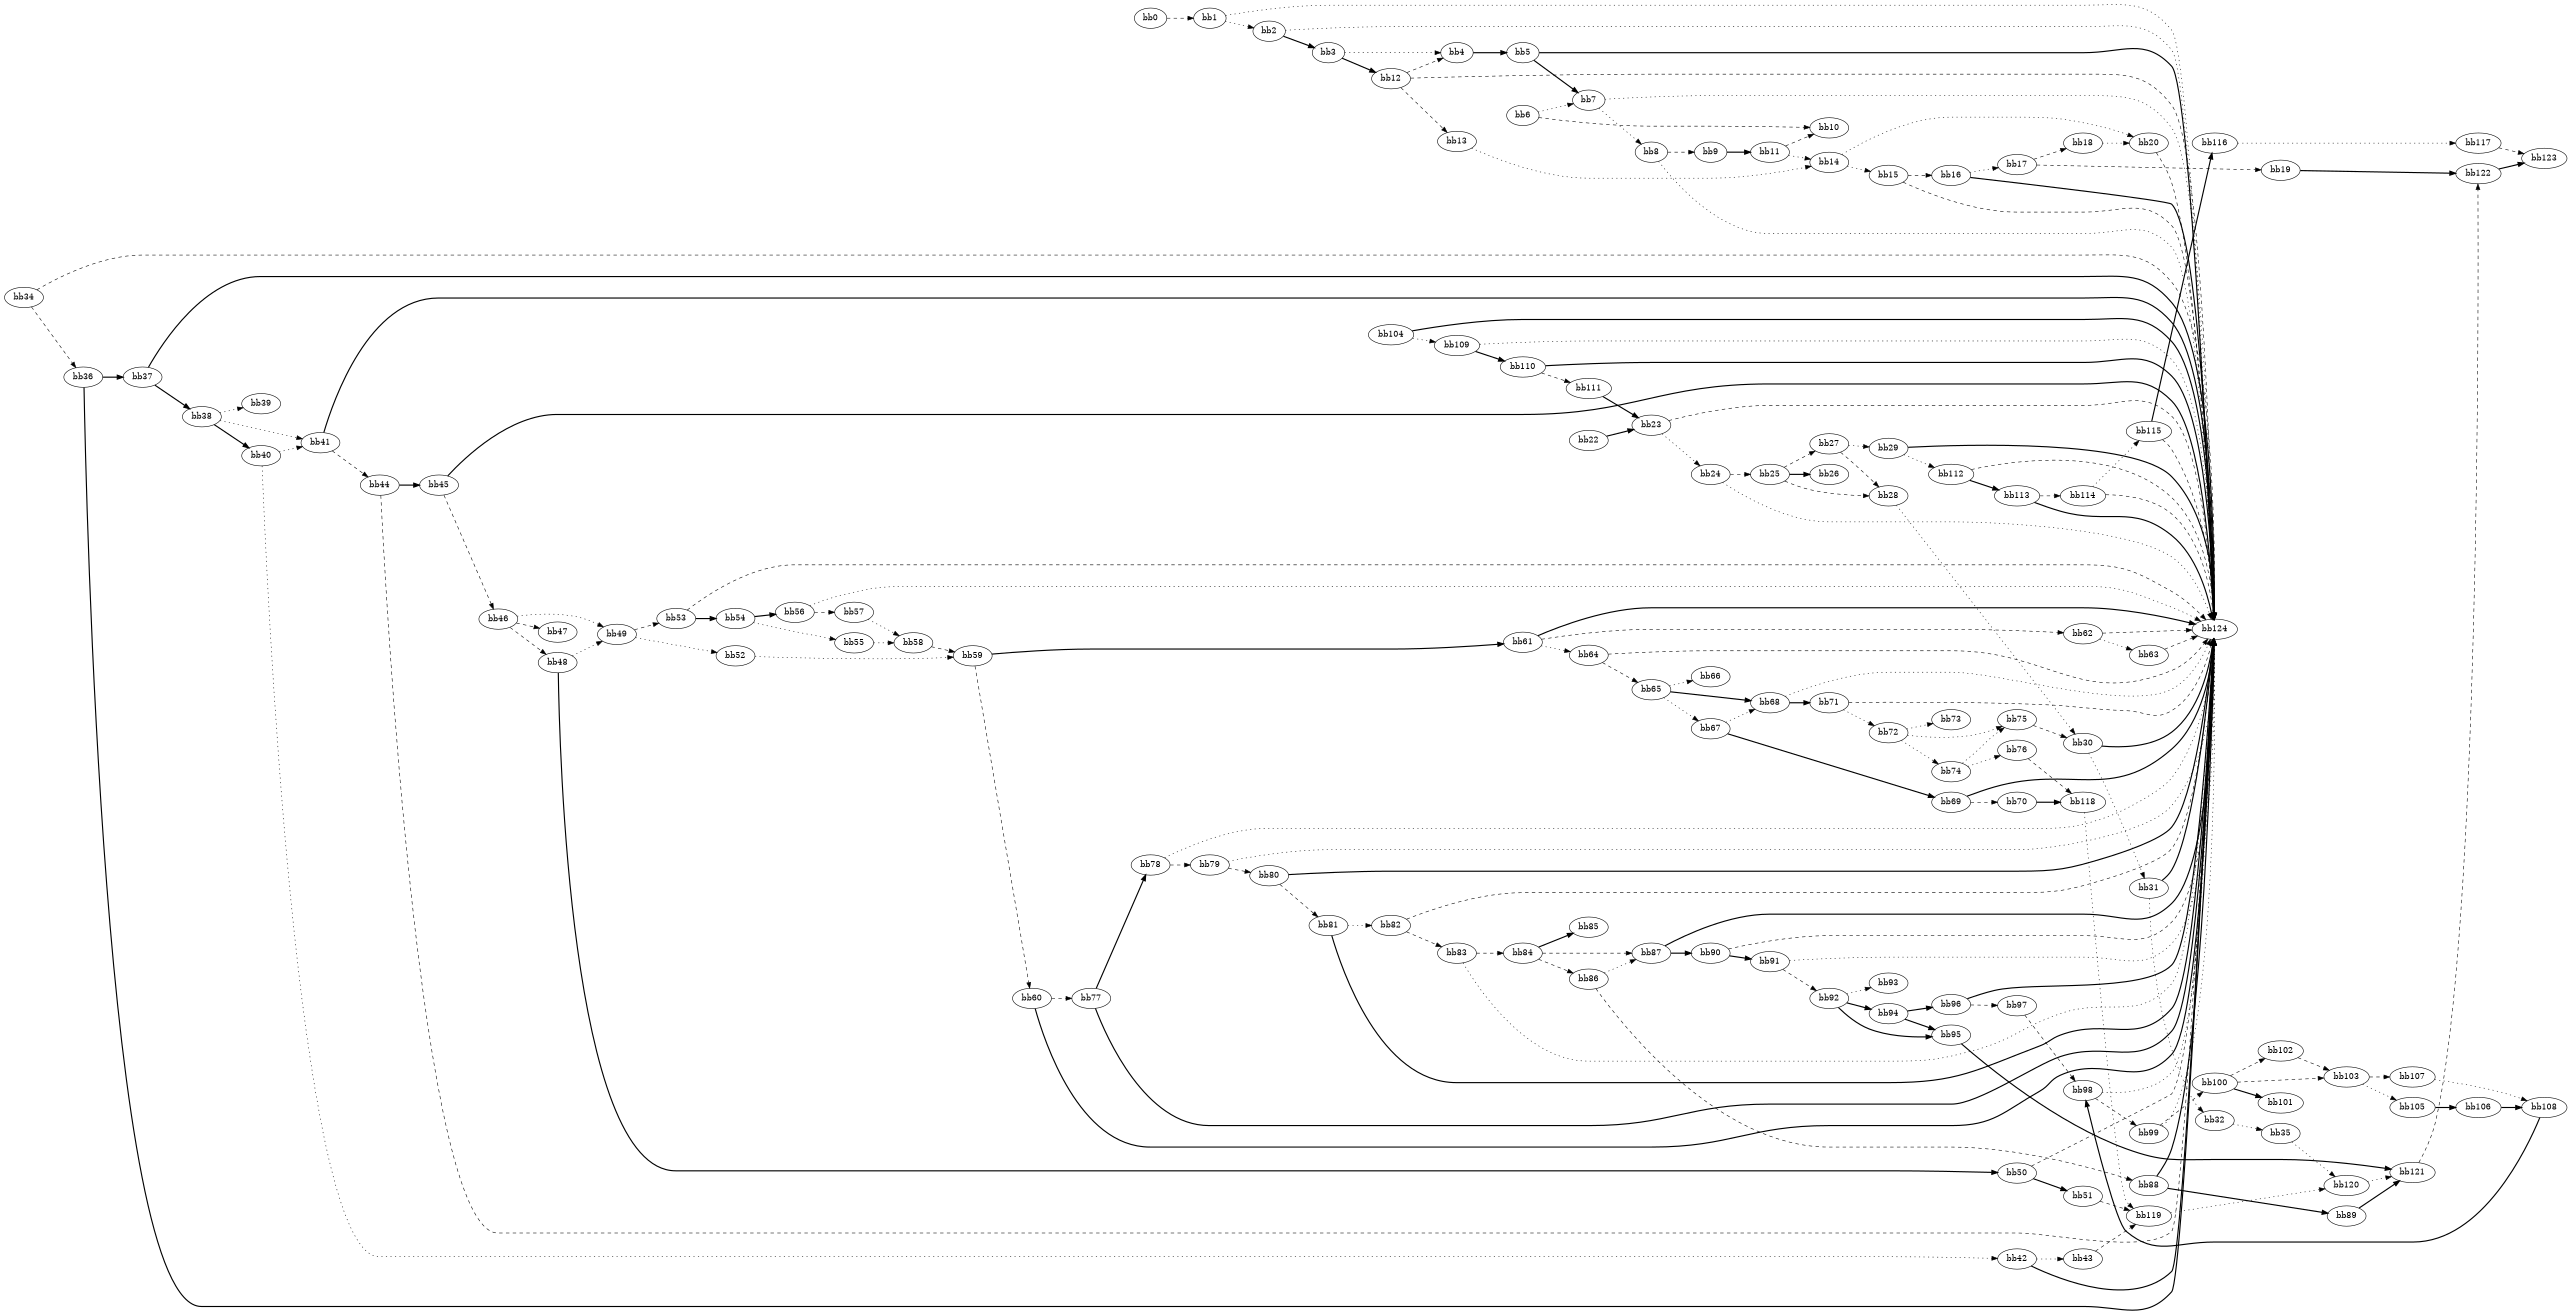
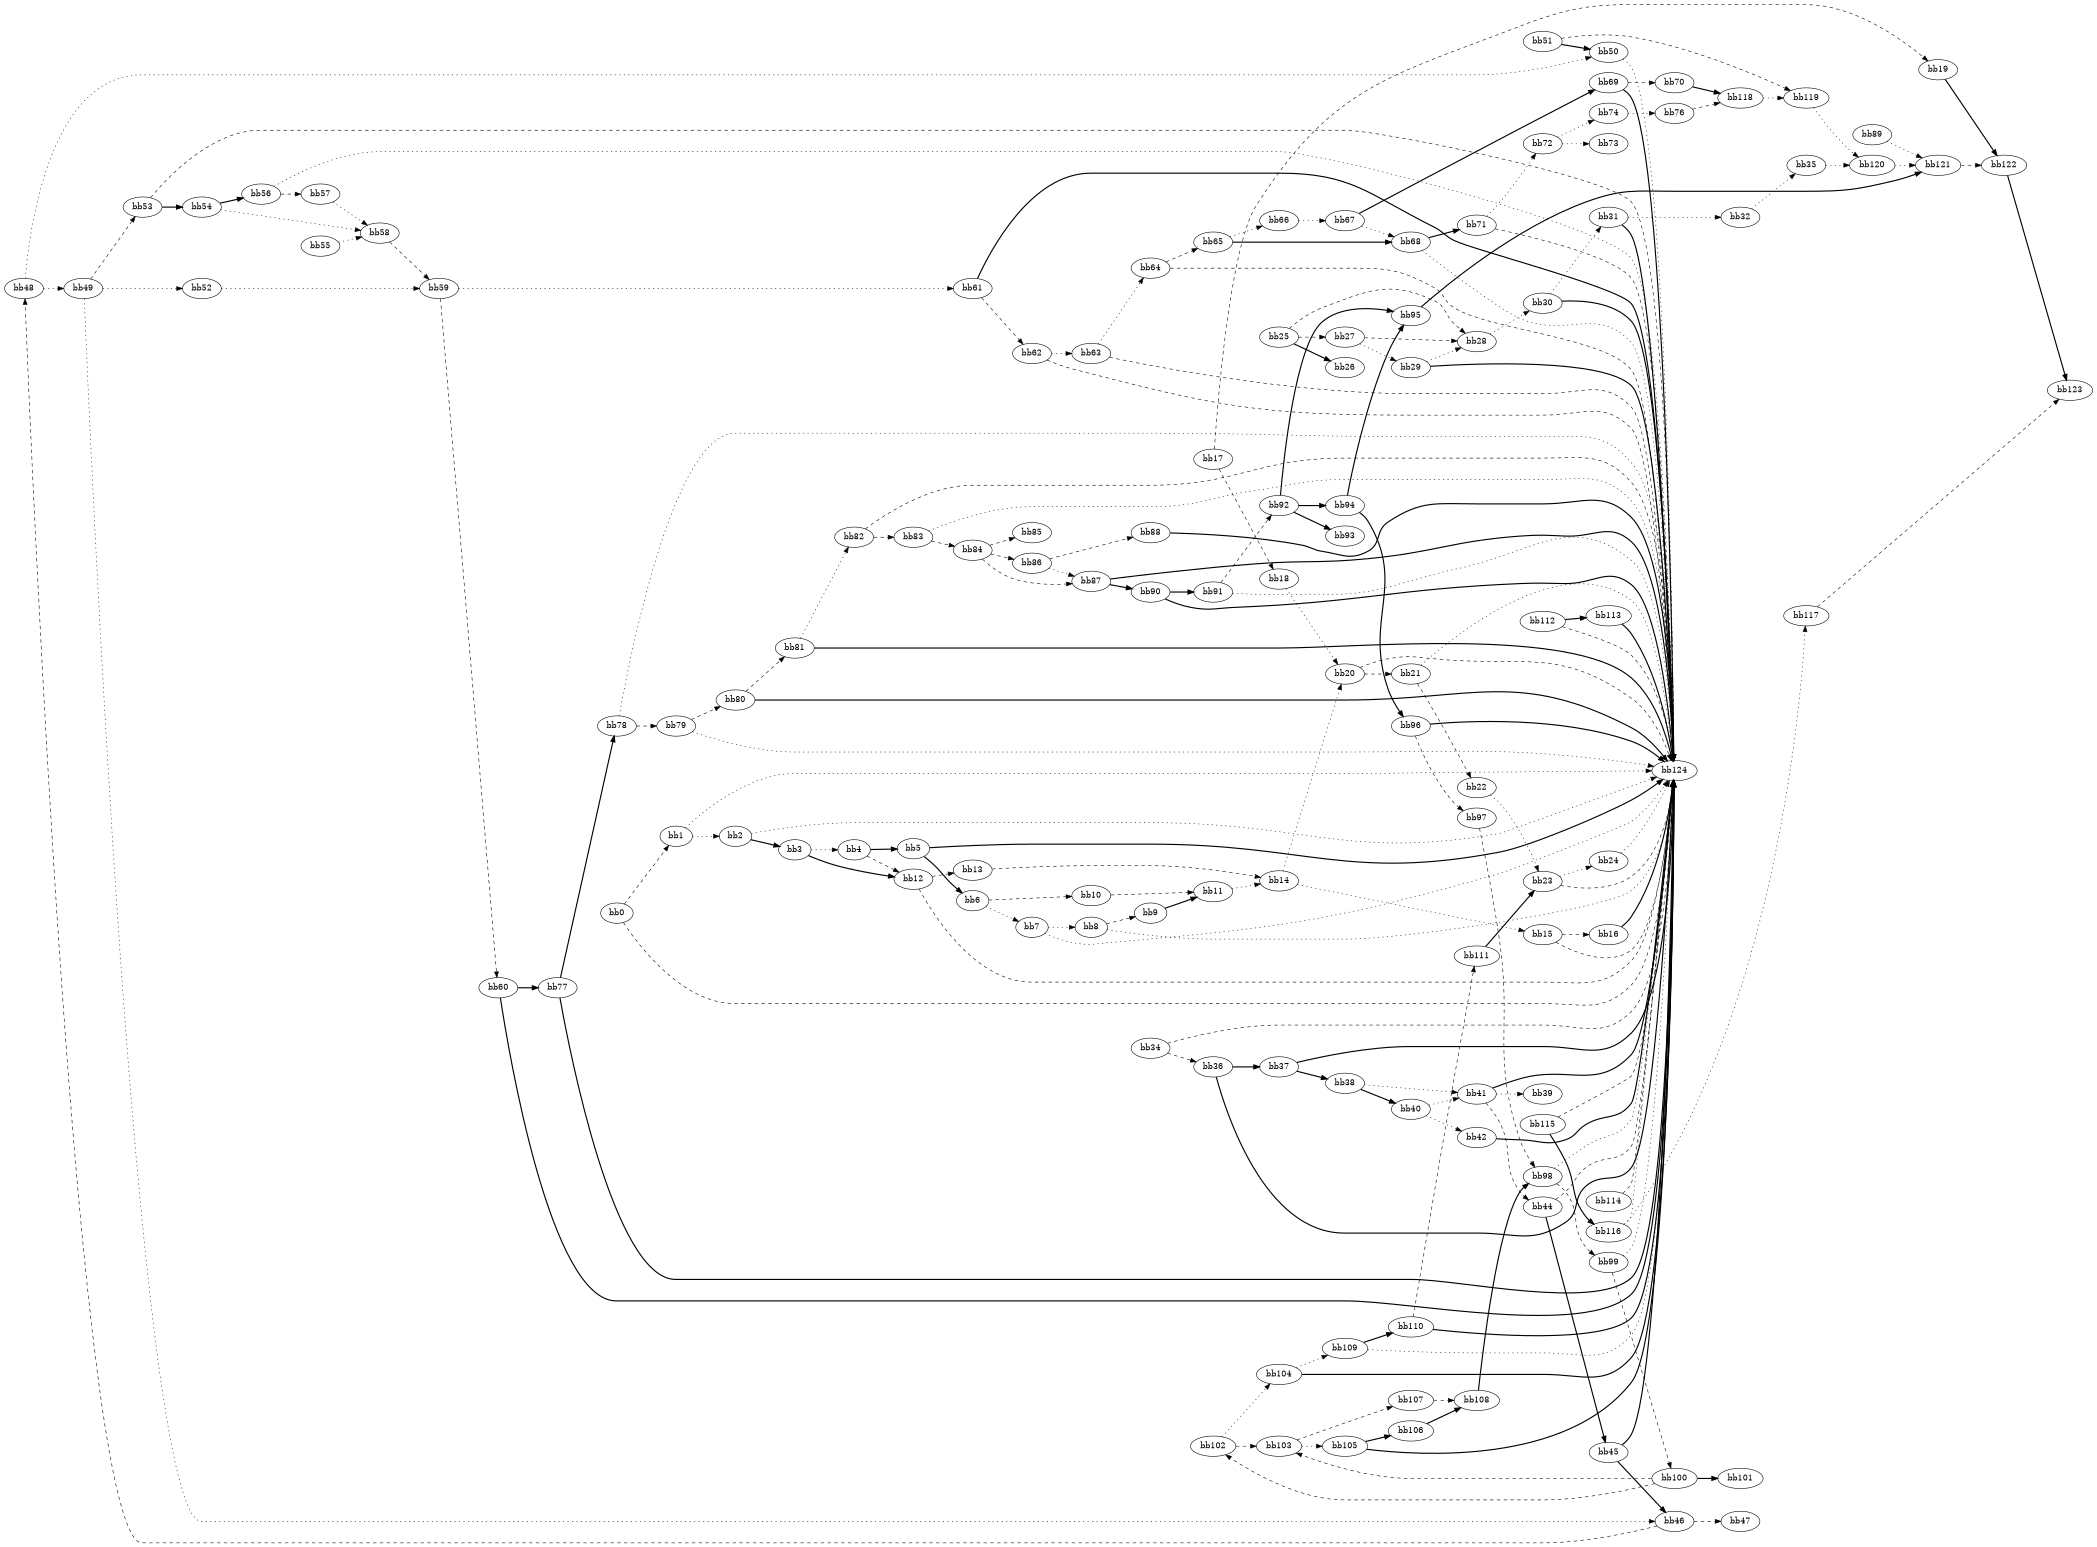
(1422, 66) -> (880, 863)
(1549, 71) -> (940, 872)
(1797, 141) -> (1149, 894)
(1981, 170) -> none
(1637, 178) -> (1124, 866)
(229, 411) -> (1505, 1094)
(1617, 434) -> (1515, 824)
(1917, 460) -> (1441, 356)
(2116, 464) -> none
(1737, 474) -> none
(2047, 496) -> none
(468, 550) -> (1639, 1484)
(558, 614) -> (309, 1521)
(792, 631) -> (288, 220)
(1553, 648) -> (1119, 313)
(1245, 649) -> (703, 289)
none -> (1411, 674)
(1679, 708) -> (1309, 221)
(2017, 720) -> none
(2075, 936) -> (1487, 585)
(1553, 941) -> (1000, 542)
(1856, 992) -> (1309, 520)
(1059, 998) -> (525, 988)
none -> (1217, 1004)
none -> (1652, 1007)
(2183, 1055) -> (1666, 404)
(2479, 1087) -> (1441, 1400)
(1068, 1171) -> (737, 75)
(2047, 1184) -> (1573, 46)
(2377, 1196) -> (1902, 148)
(2233, 1199) -> none
(2083, 1259) -> none
none -> (1632, 1379)
none -> (1244, 1412)
